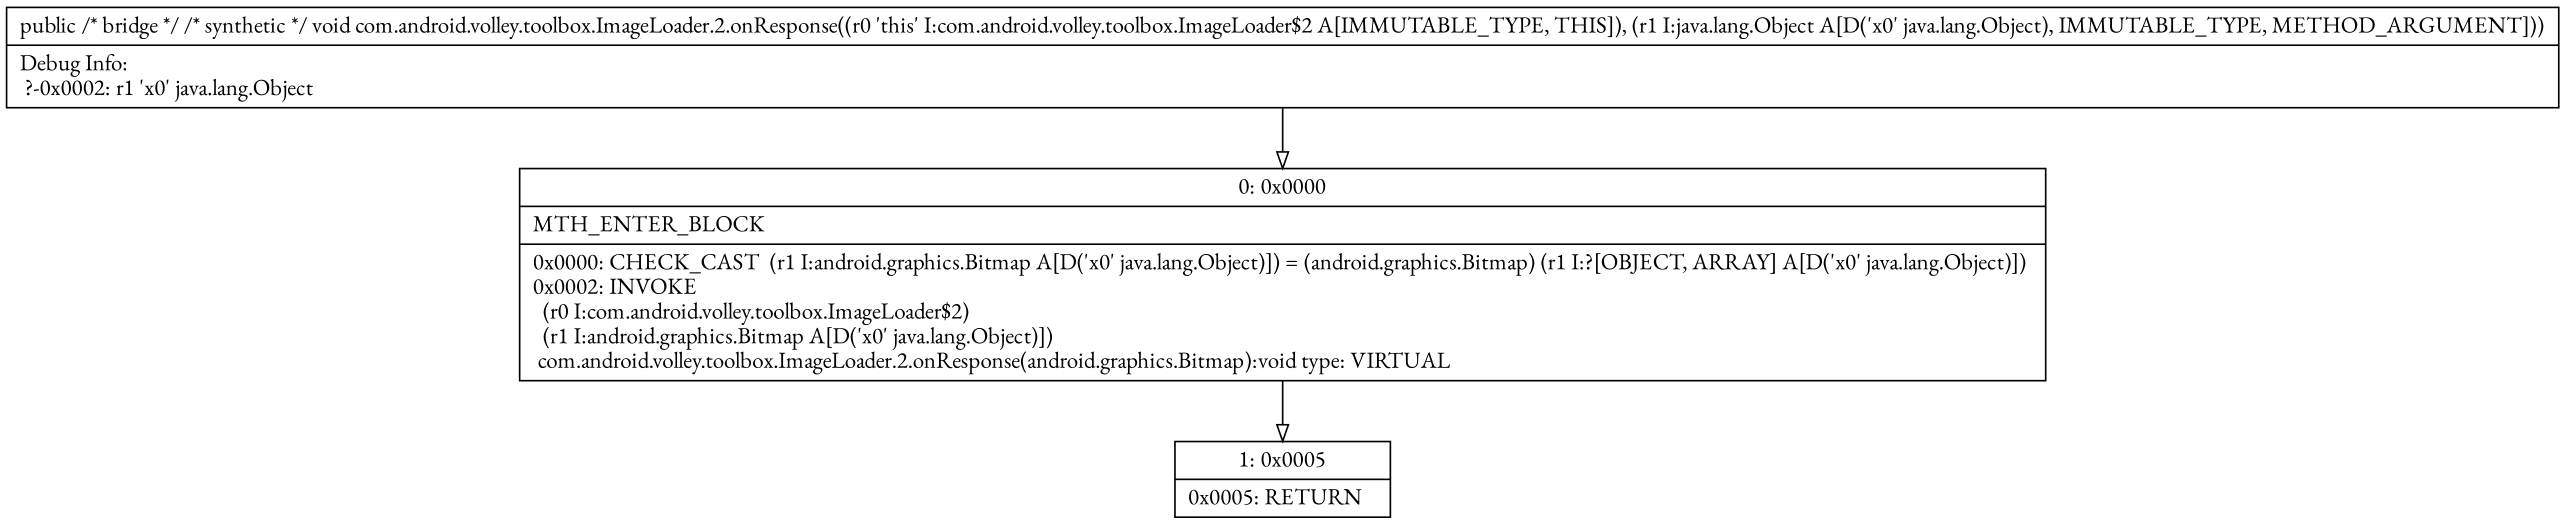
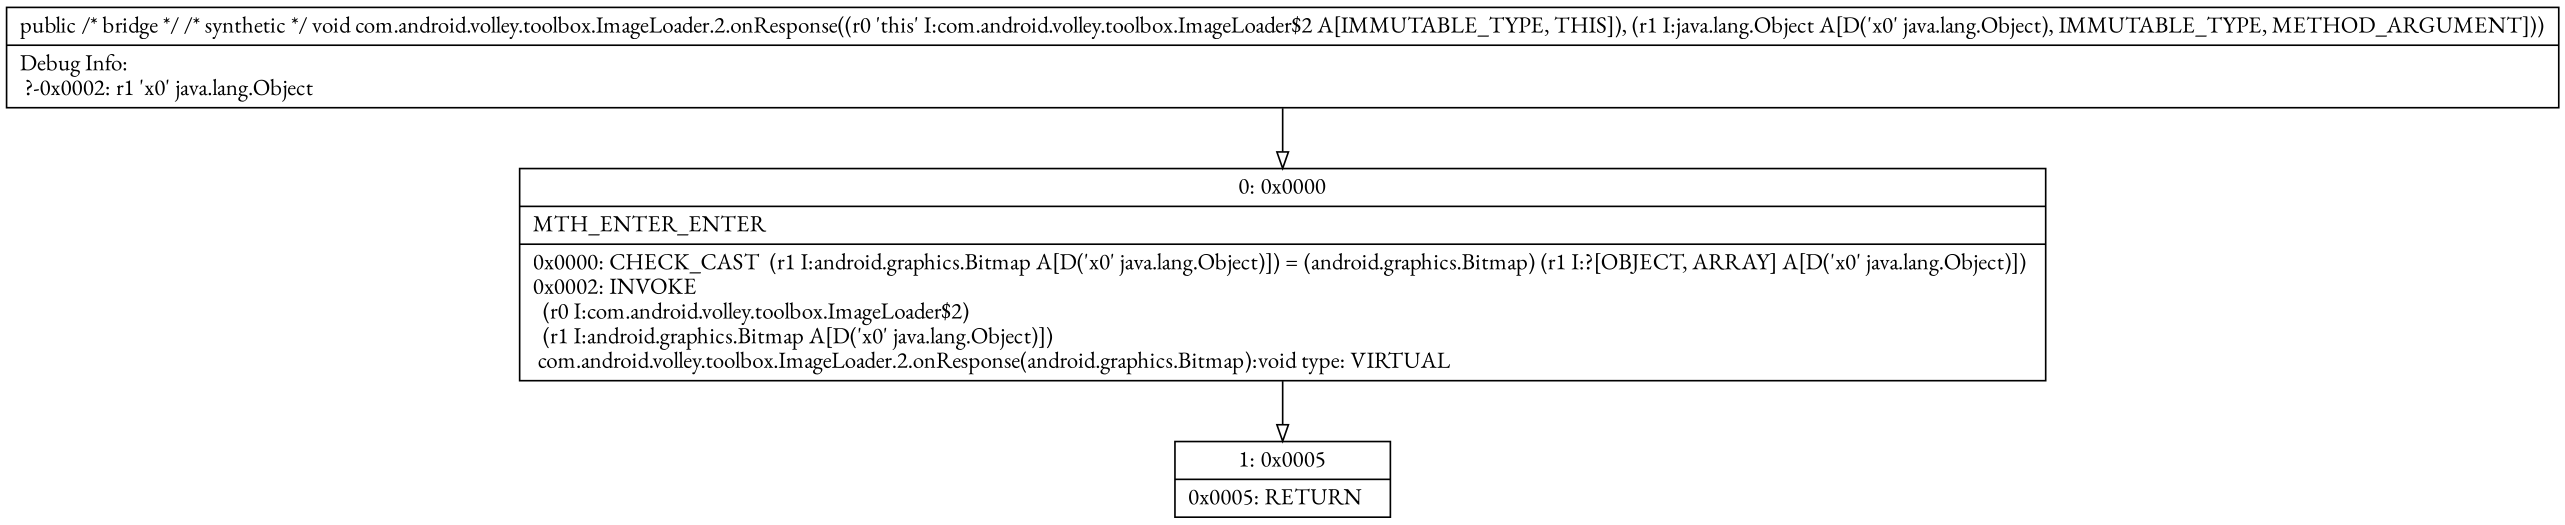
(650, 224) -> (650, 224)
